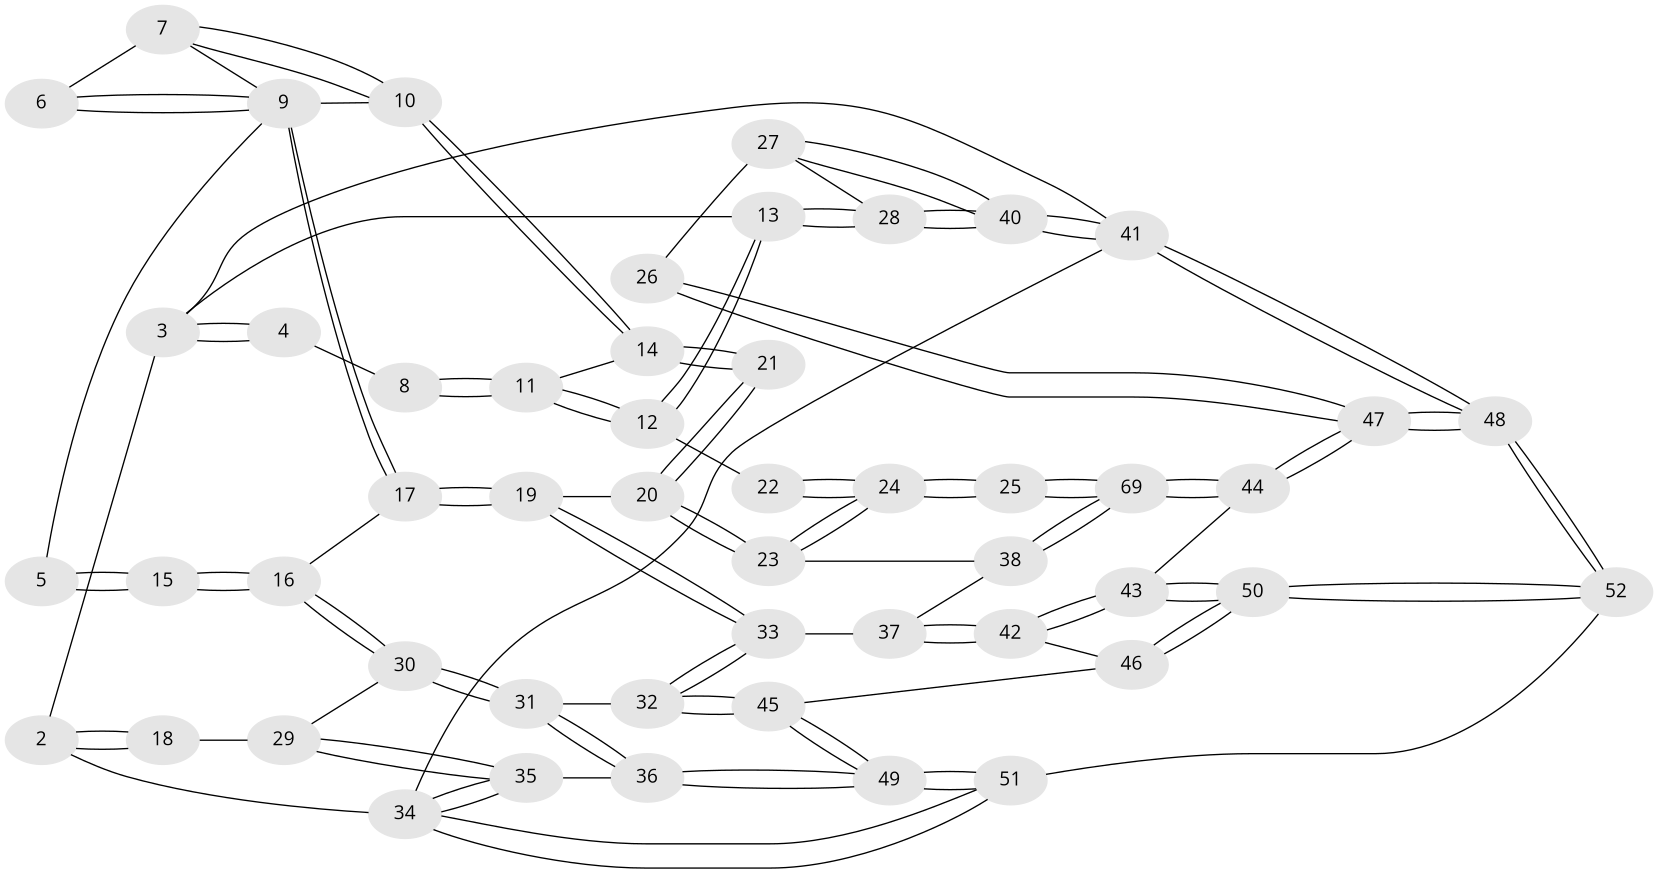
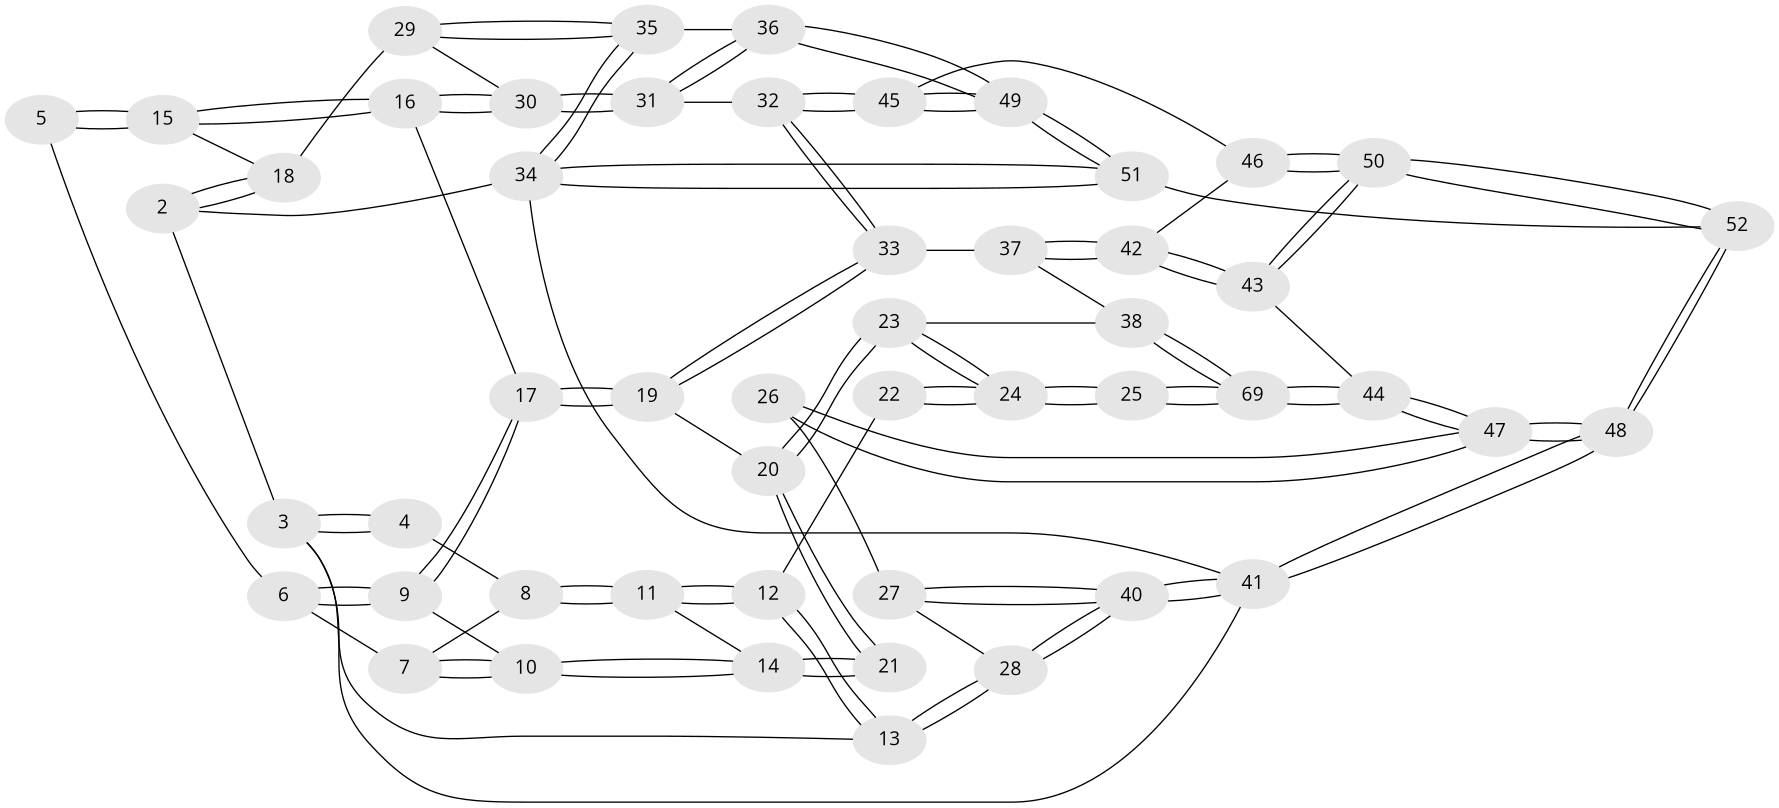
(224, 67) -> (474, 627)
none -> (223, 149)
(115, 321) -> (141, 368)
